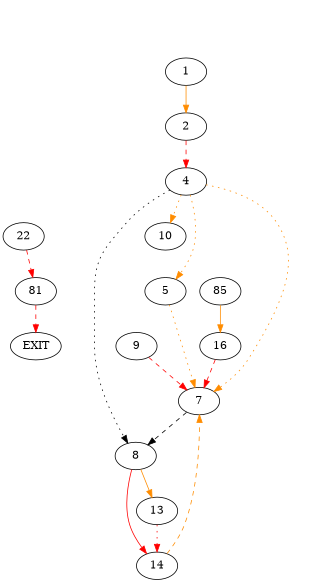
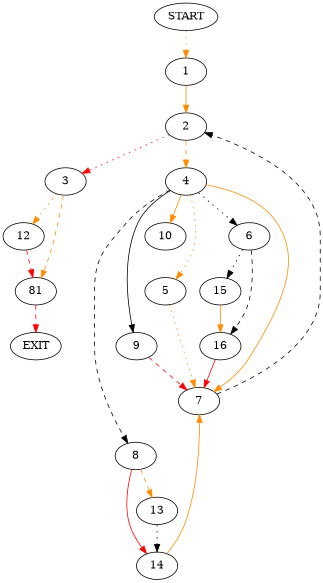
none -> (186, 17)
(186, 150) -> (186, 150)
none -> (66, 181)
(177, 205) -> (177, 205)
(24, 236) -> (24, 236)
none -> (249, 236)
none -> (130, 250)
(287, 273) -> (287, 273)
(220, 291) -> (220, 291)
(95, 300) -> (95, 300)
(211, 370) -> (211, 370)
(170, 426) -> (320, 262)
(145, 480) -> (145, 480)
(194, 491) -> (194, 491)
(157, 535) -> (157, 535)
